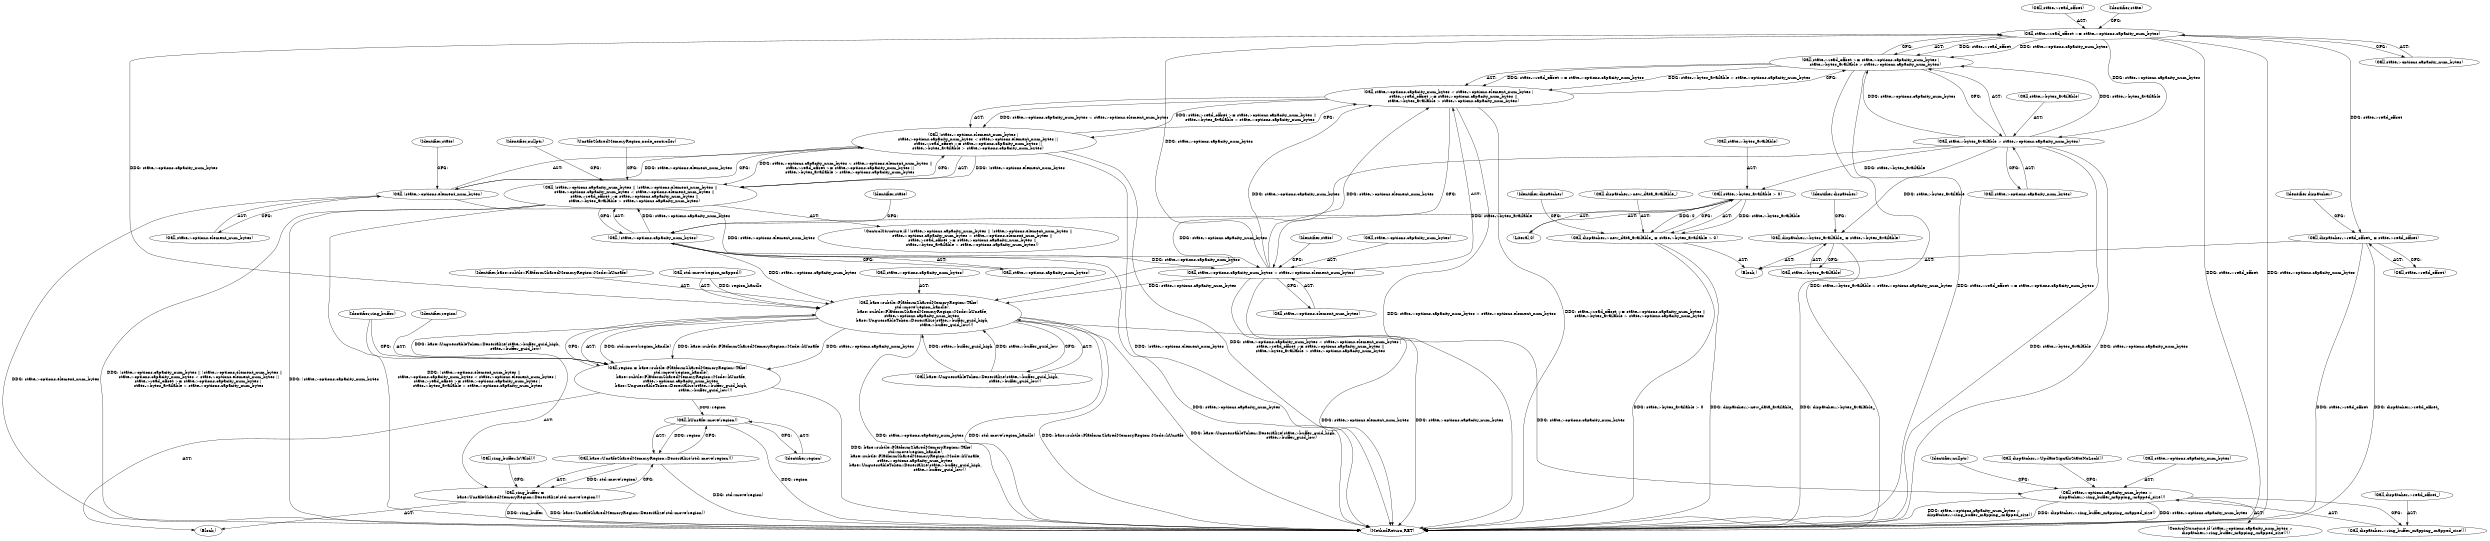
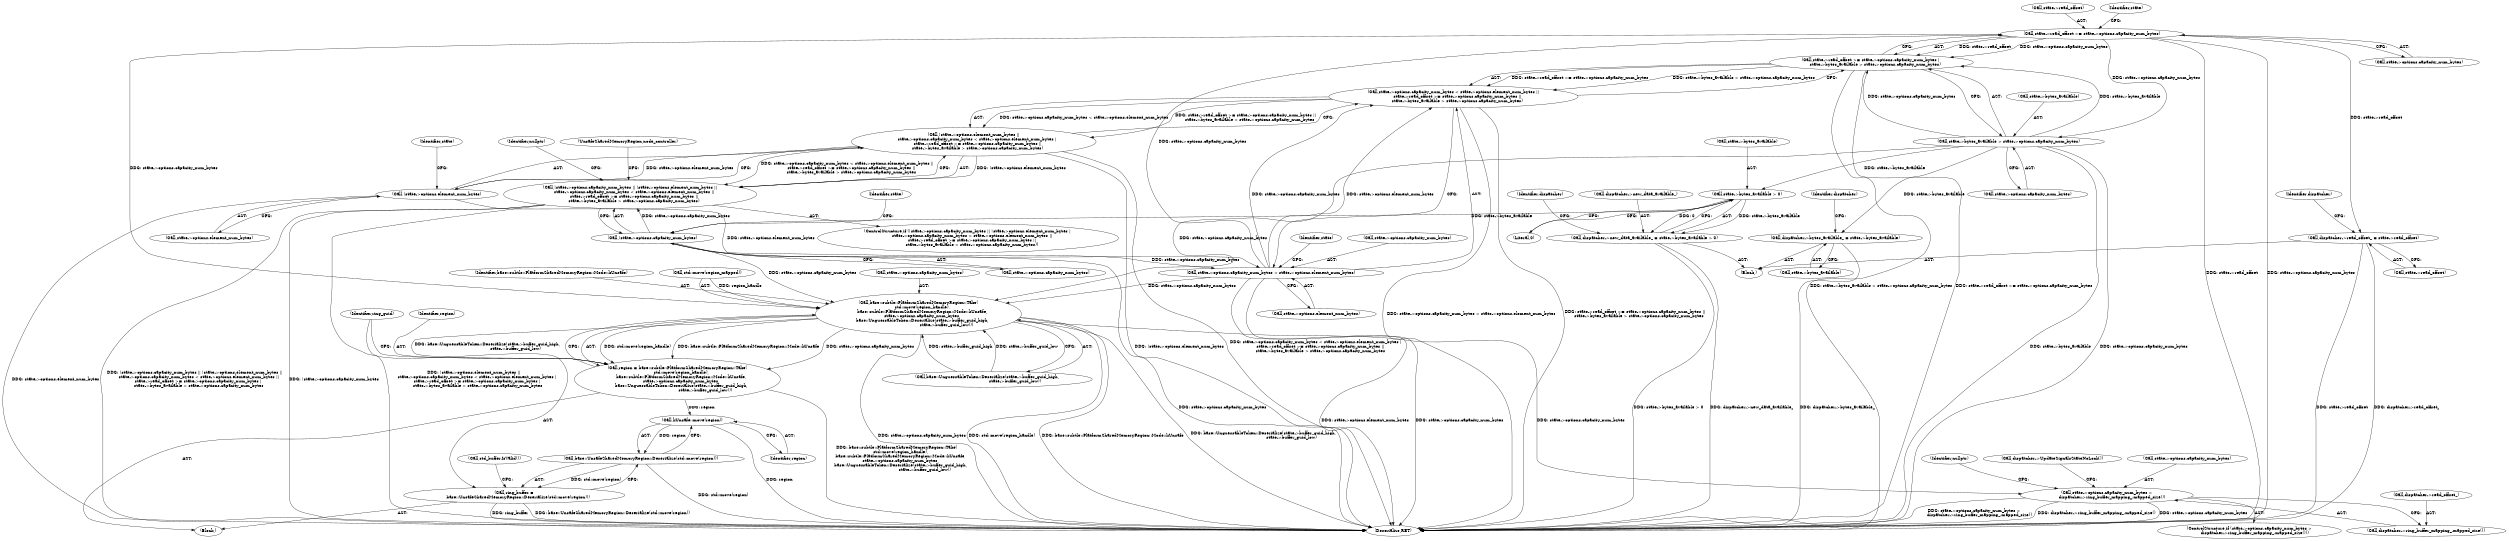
(1585, 216) -> (1595, 216)
(1633, 216) -> (1633, 216)
(372, 314) -> (372, 314)
(508, 459) -> (495, 459)
(1392, 531) -> (1393, 531)
